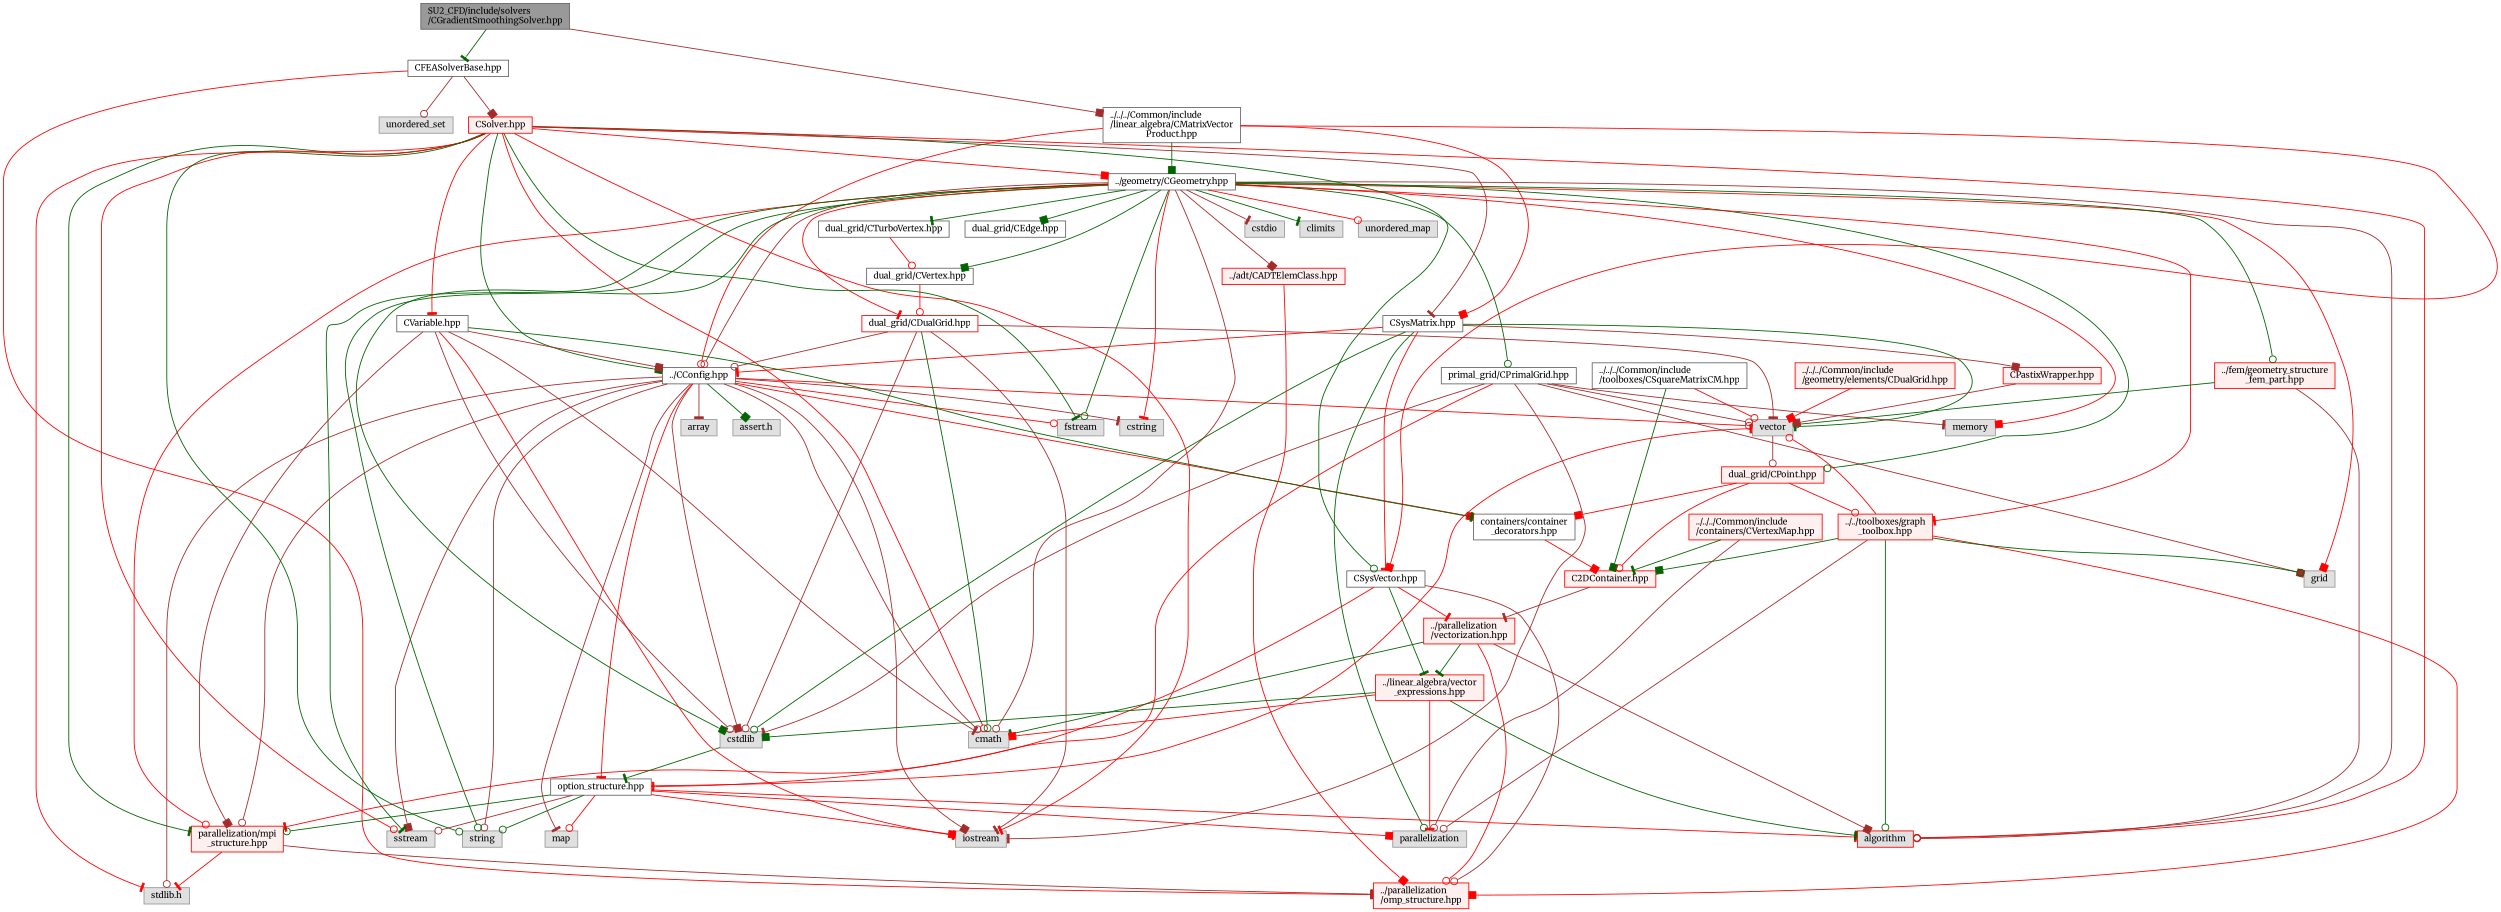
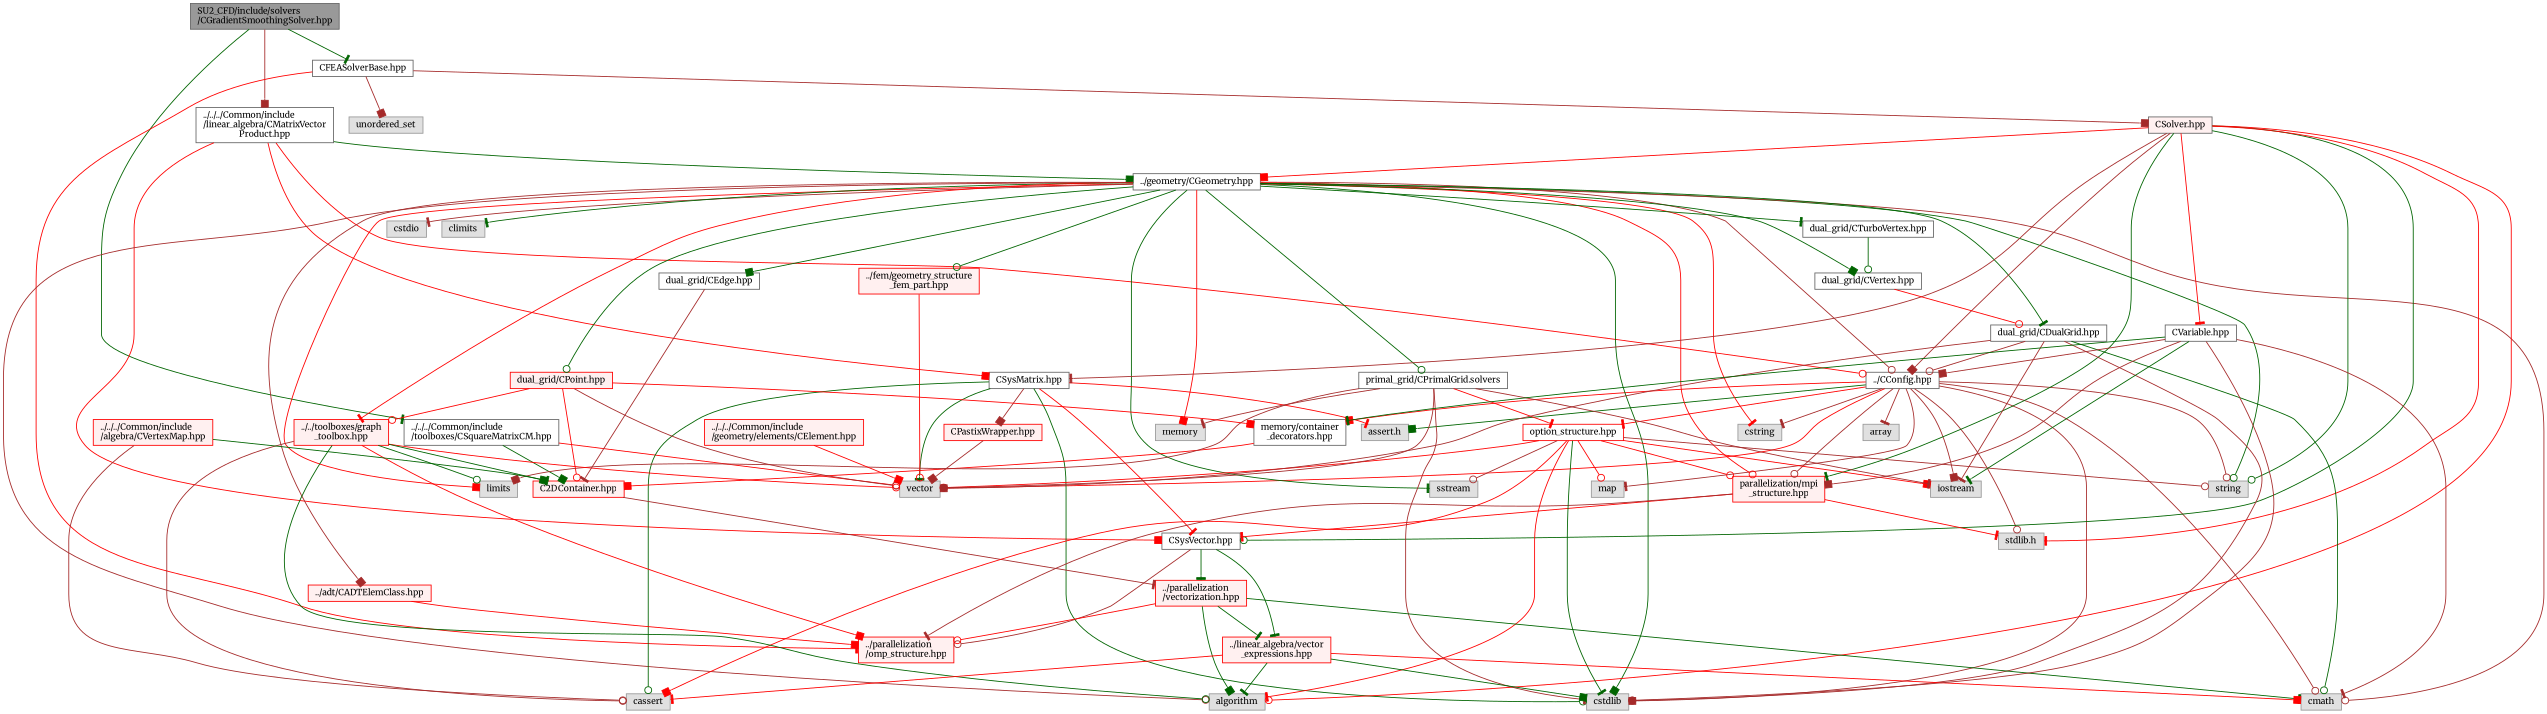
(439, 94) -> (373, 93)
(500, 125) -> (2180, 125)
(1398, 229) -> none
(805, 231) -> (1674, 194)
(900, 250) -> (1868, 252)
(497, 304) -> (2046, 240)
none -> (101, 313)
(920, 324) -> (2049, 333)
(1059, 334) -> none
(1375, 335) -> (1472, 434)
(1061, 350) -> (1218, 395)
(1509, 376) -> (1433, 380)
(1875, 376) -> (784, 432)
none -> (648, 379)
(101, 381) -> none
(2007, 403) -> (919, 375)
(819, 413) -> none
(1081, 428) -> none
(1773, 449) -> (728, 454)
(1524, 527) -> (1300, 432)
(1756, 527) -> (153, 432)
(455, 535) -> none
(2320, 579) -> (499, 489)
(1425, 604) -> (1201, 563)
(652, 666) -> (2080, 410)
(1252, 719) -> (1244, 472)
(1678, 736) -> (1210, 648)
(674, 763) -> (1567, 569)
(819, 773) -> (1489, 515)
(2334, 777) -> none
(601, 787) -> (1573, 432)
(427, 812) -> (1661, 457)
(541, 813) -> (1912, 462)
(1430, 839) -> (648, 702)
(1885, 839) -> (1237, 702)
